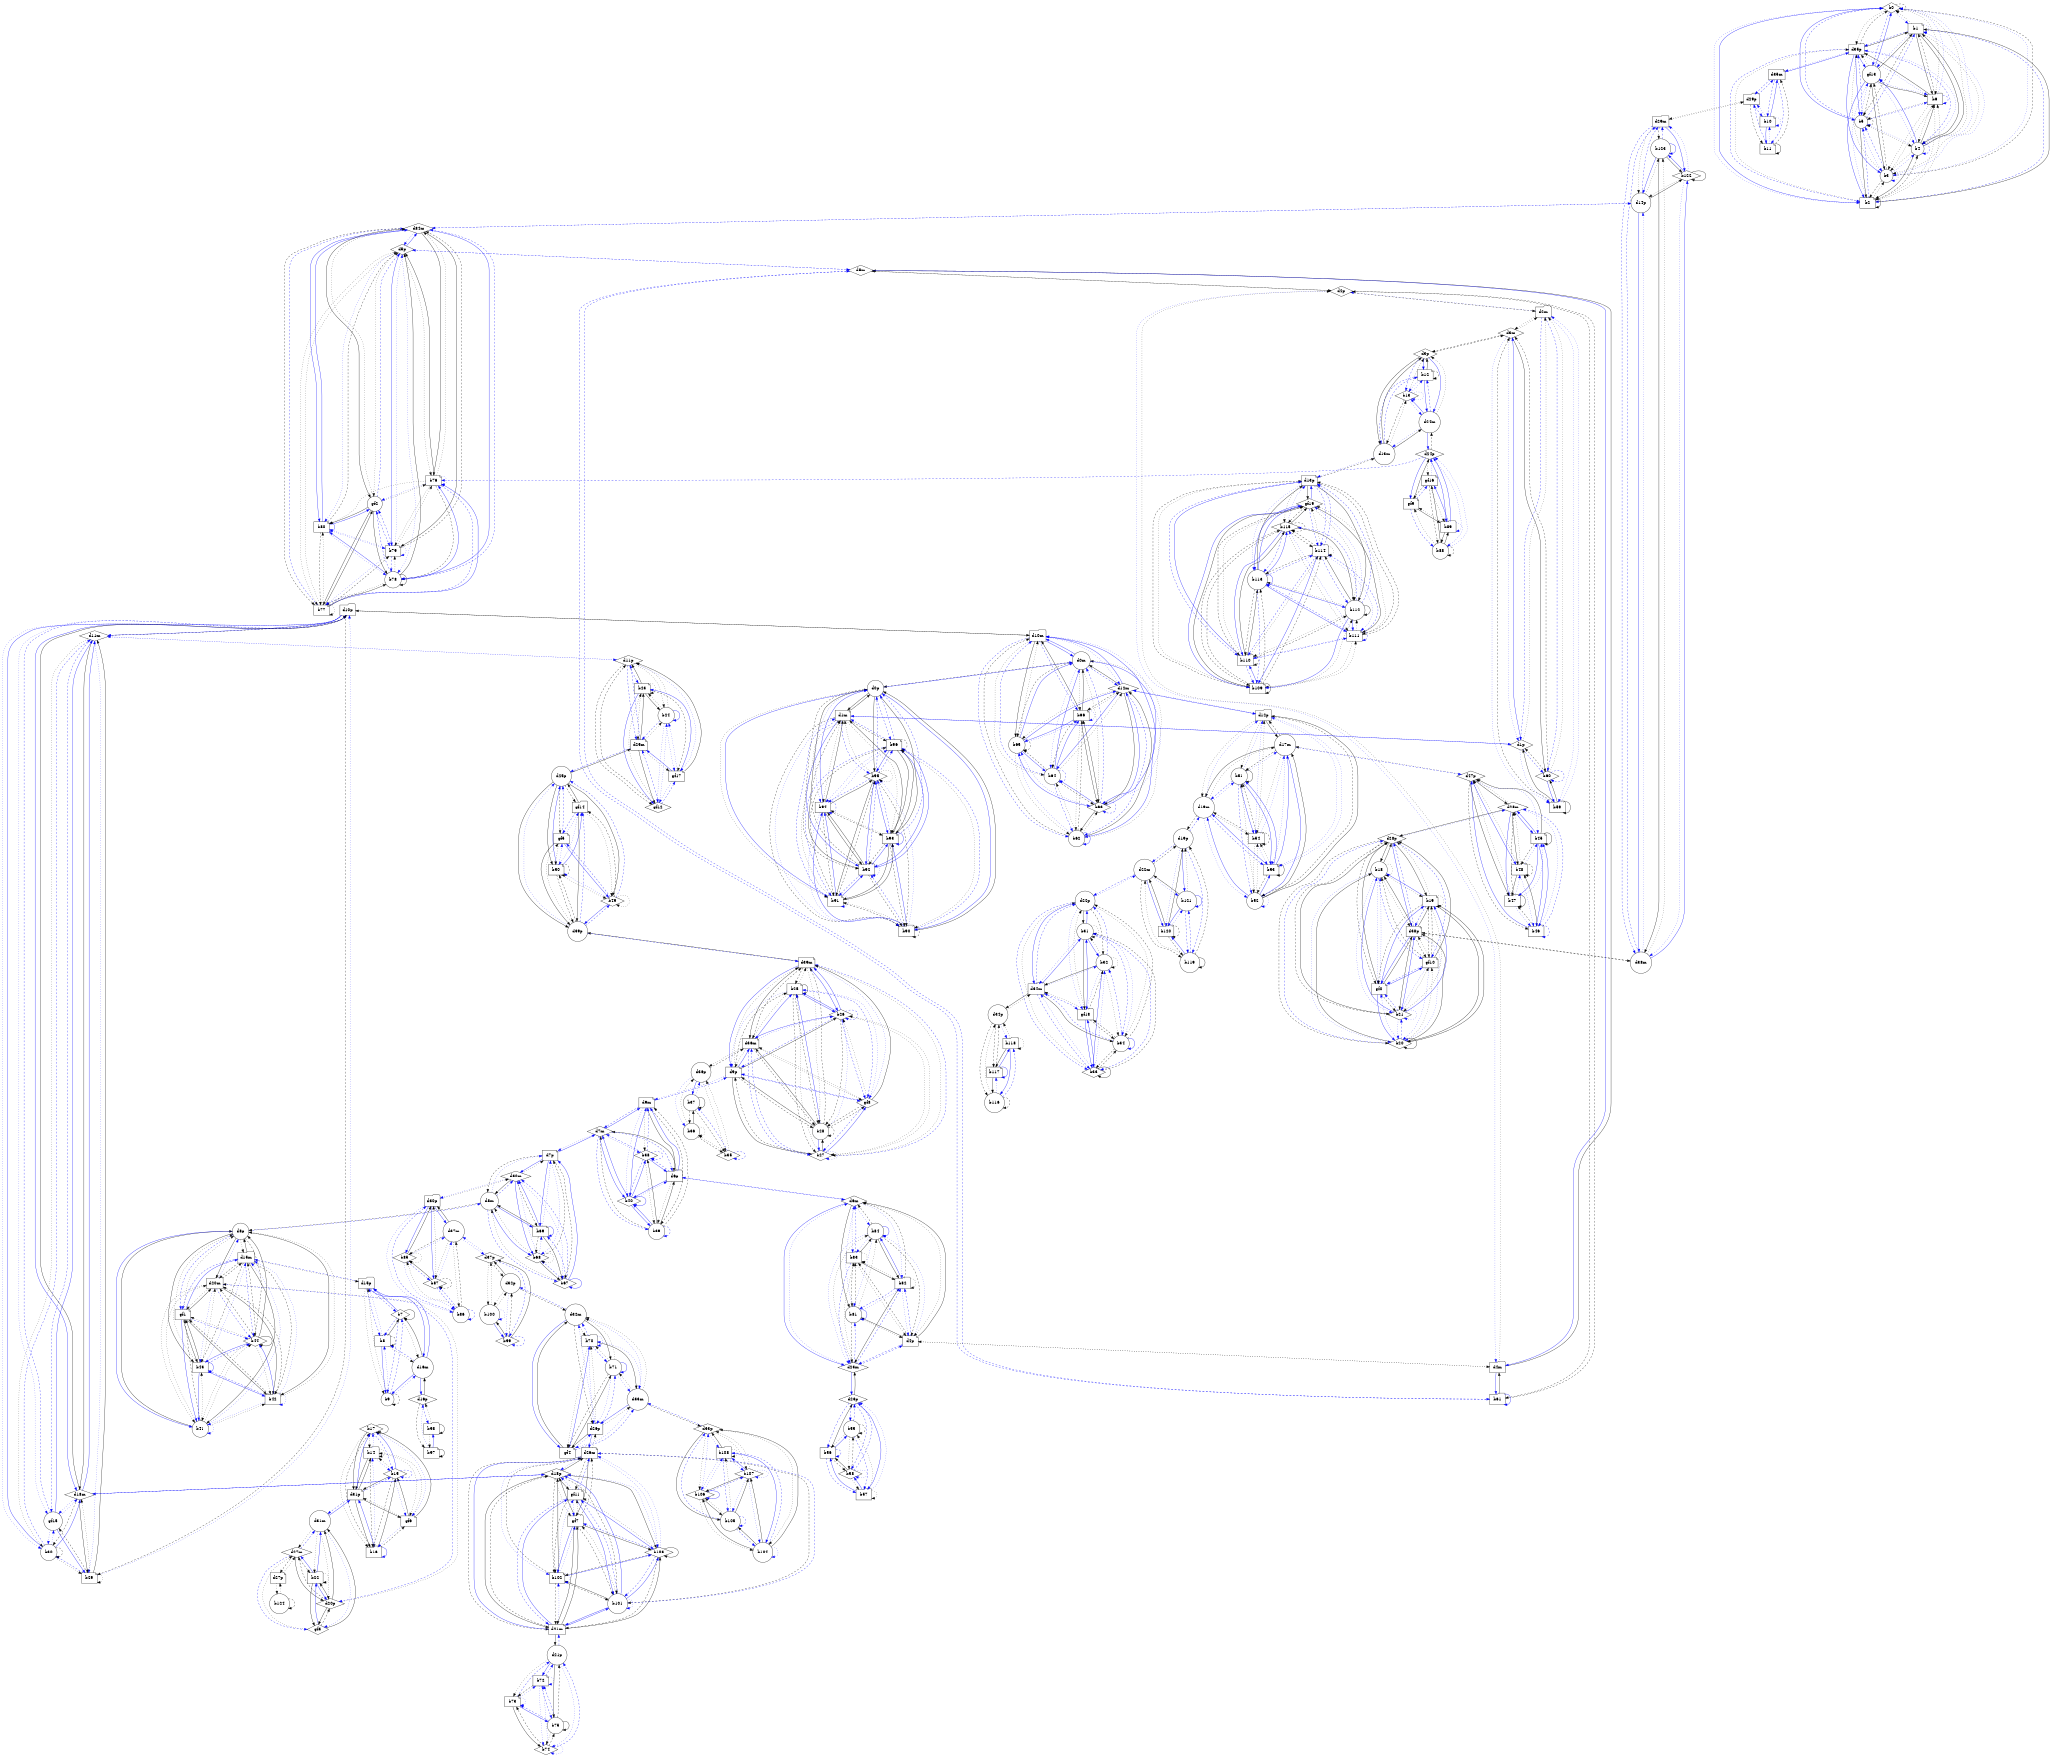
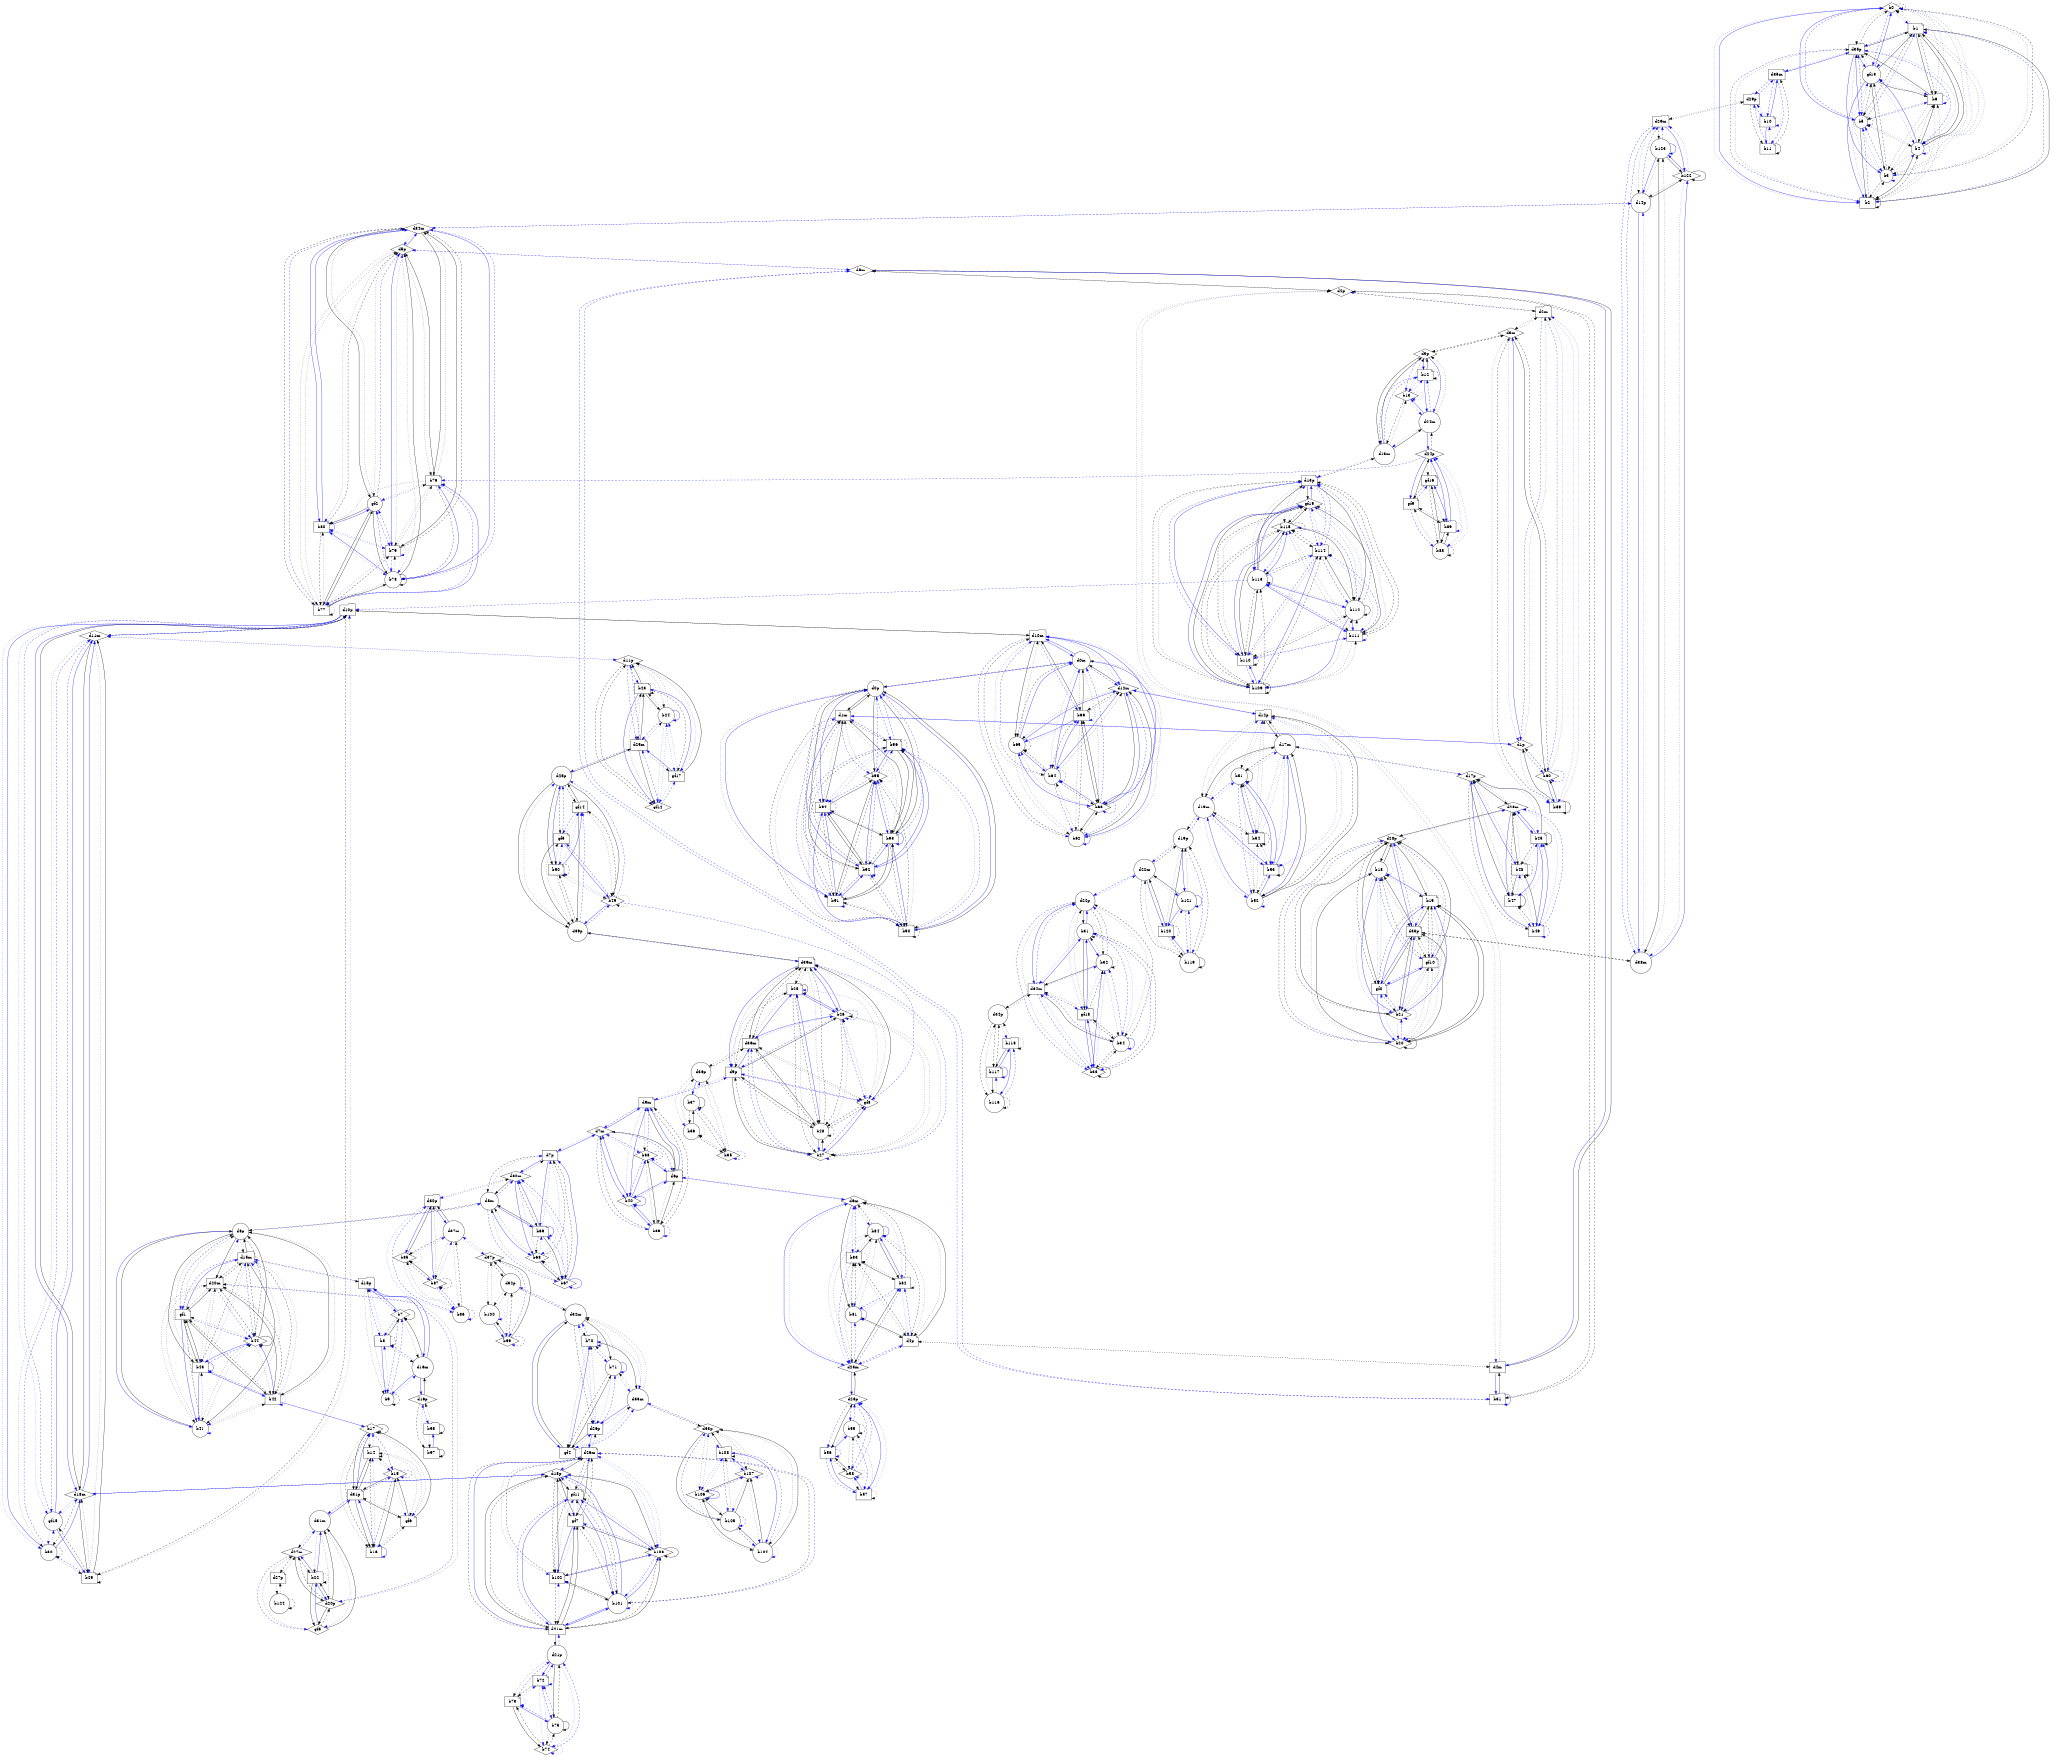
(1317, 528) -> (1317, 528)
(1260, 633) -> (803, 595)
(1471, 776) -> (1471, 776)
(855, 823) -> (855, 823)
(865, 1017) -> (827, 950)
(391, 1450) -> (321, 1414)
